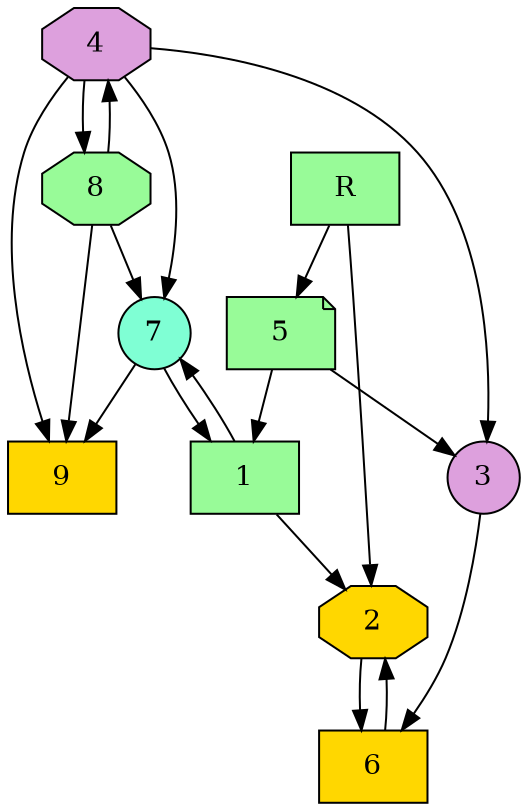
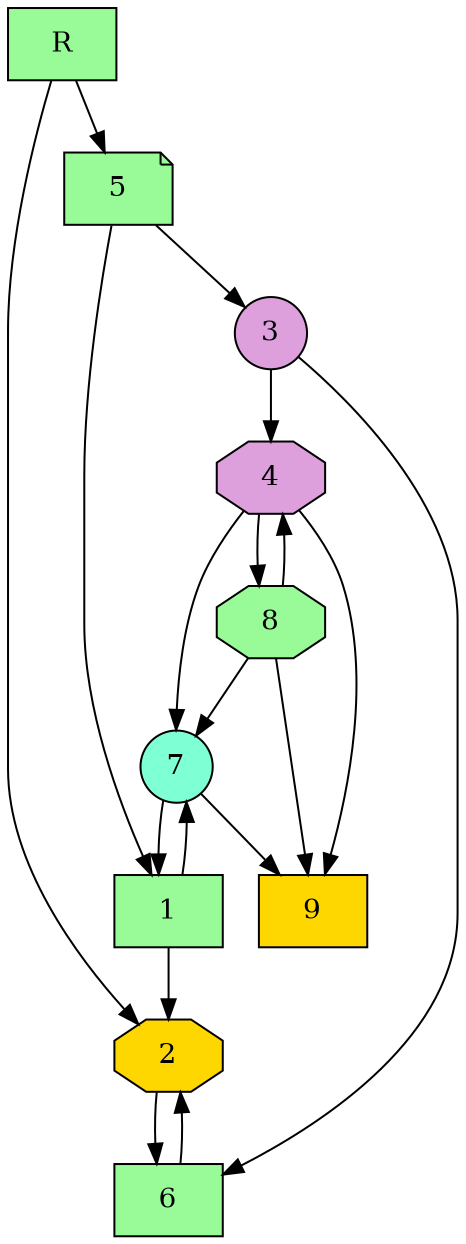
(414, 150) -> (271, 396)
(373, 767) -> (169, 1200)
